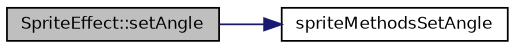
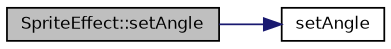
(395, 24) -> (333, 24)
